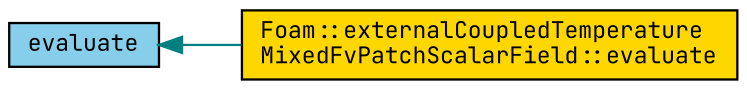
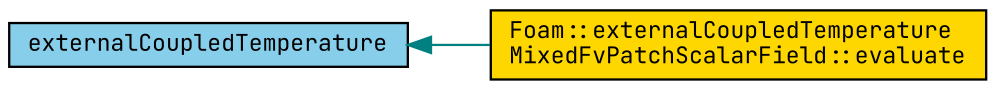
(84, 45) -> (209, 45)
